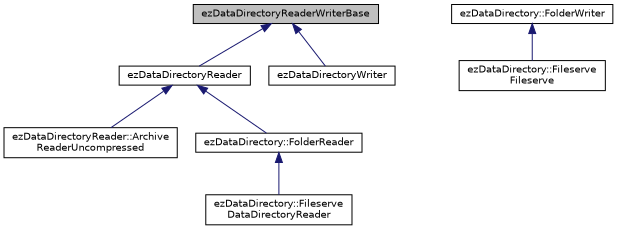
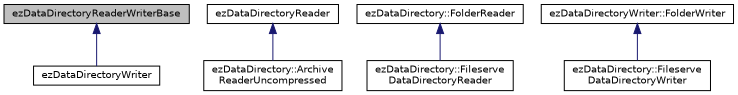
(532, 14) -> (637, 14)
(231, 47) -> none
(532, 76) -> (637, 76)
(236, 112) -> none
(91, 143) -> (273, 76)
